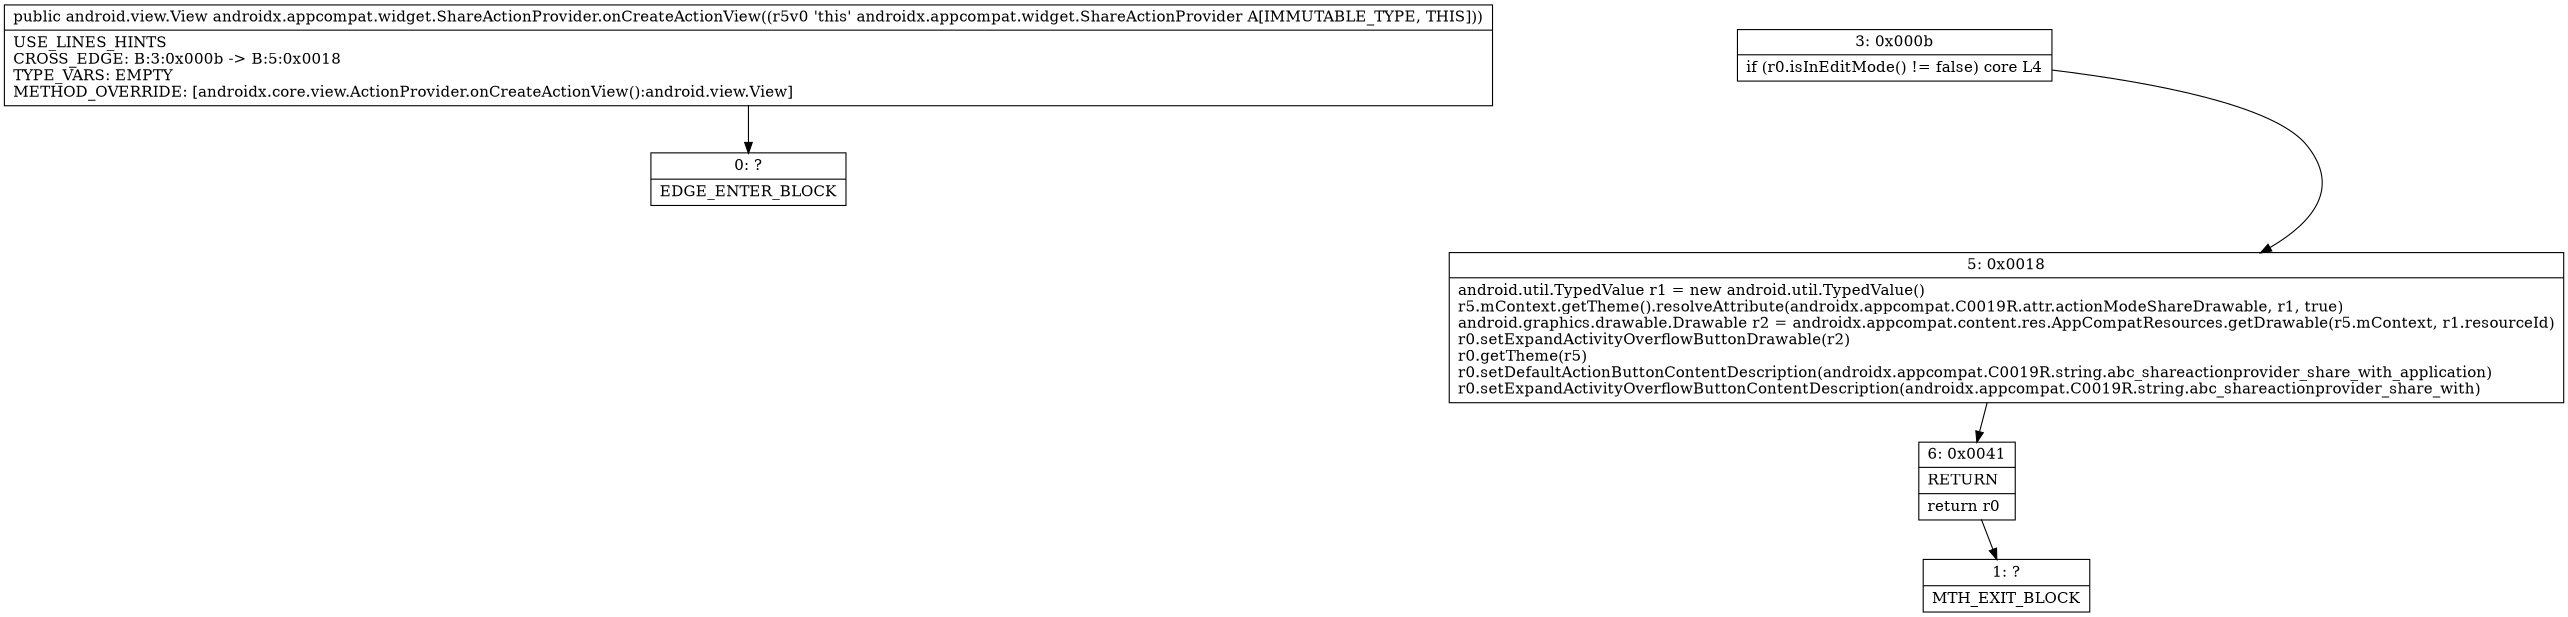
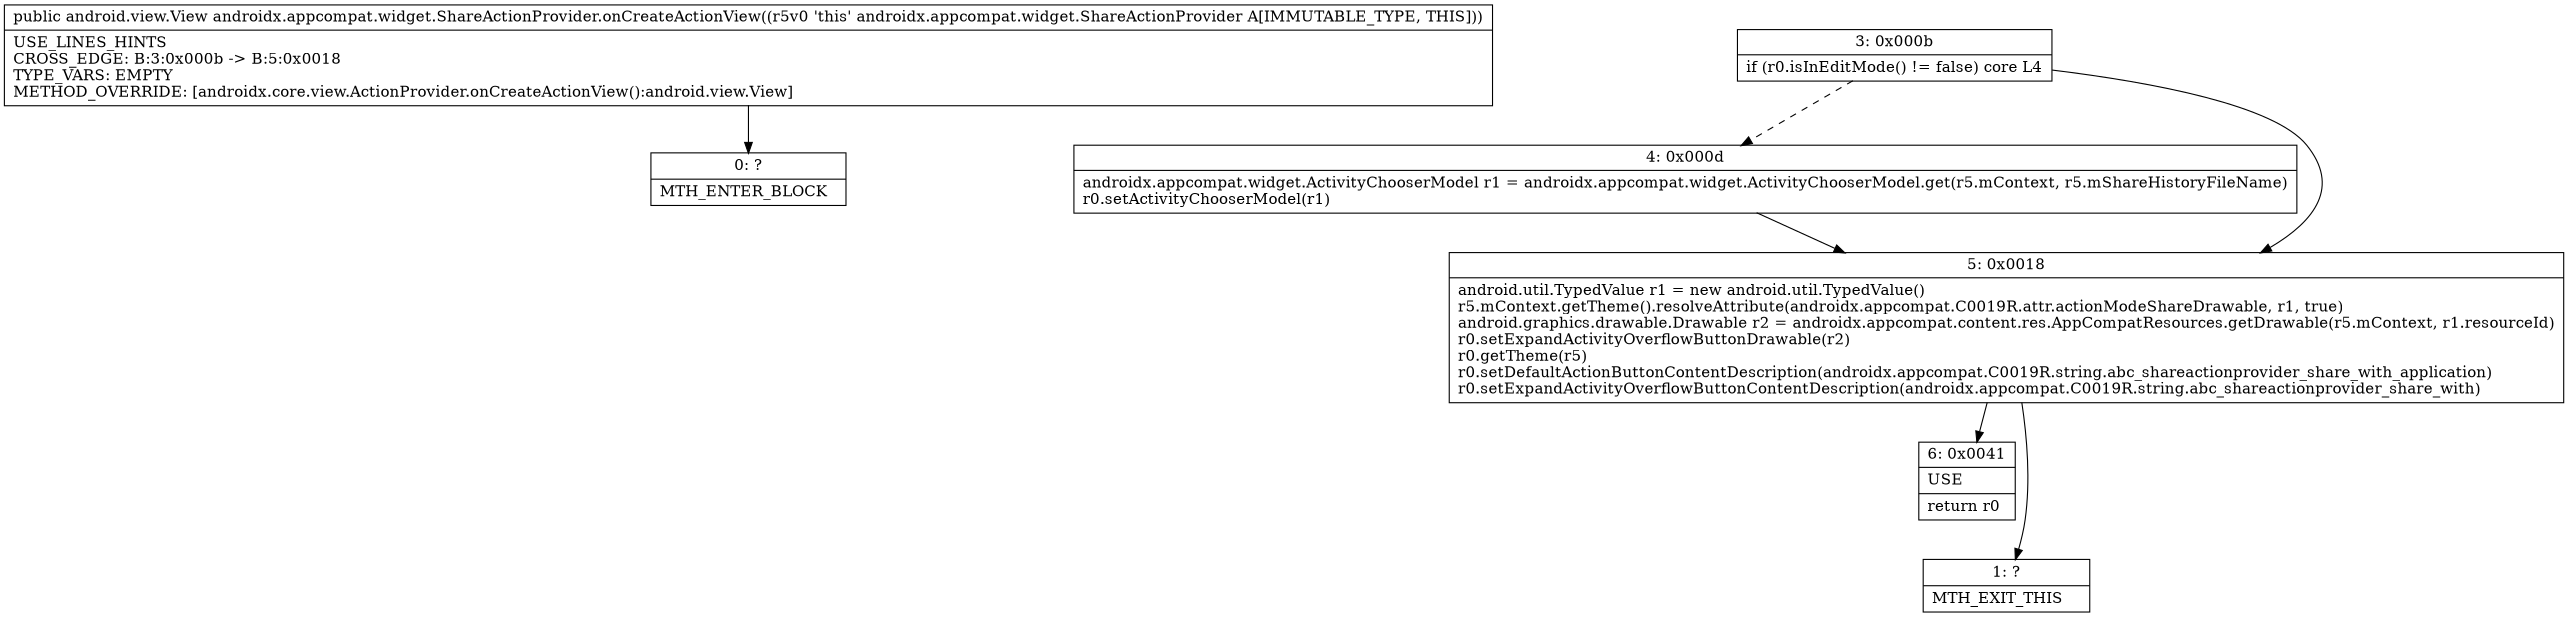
none -> (1685, 179)
(748, 192) -> (744, 192)
(1963, 480) -> (1946, 480)
(1987, 534) -> (2028, 476)
(2006, 598) -> (1998, 598)
